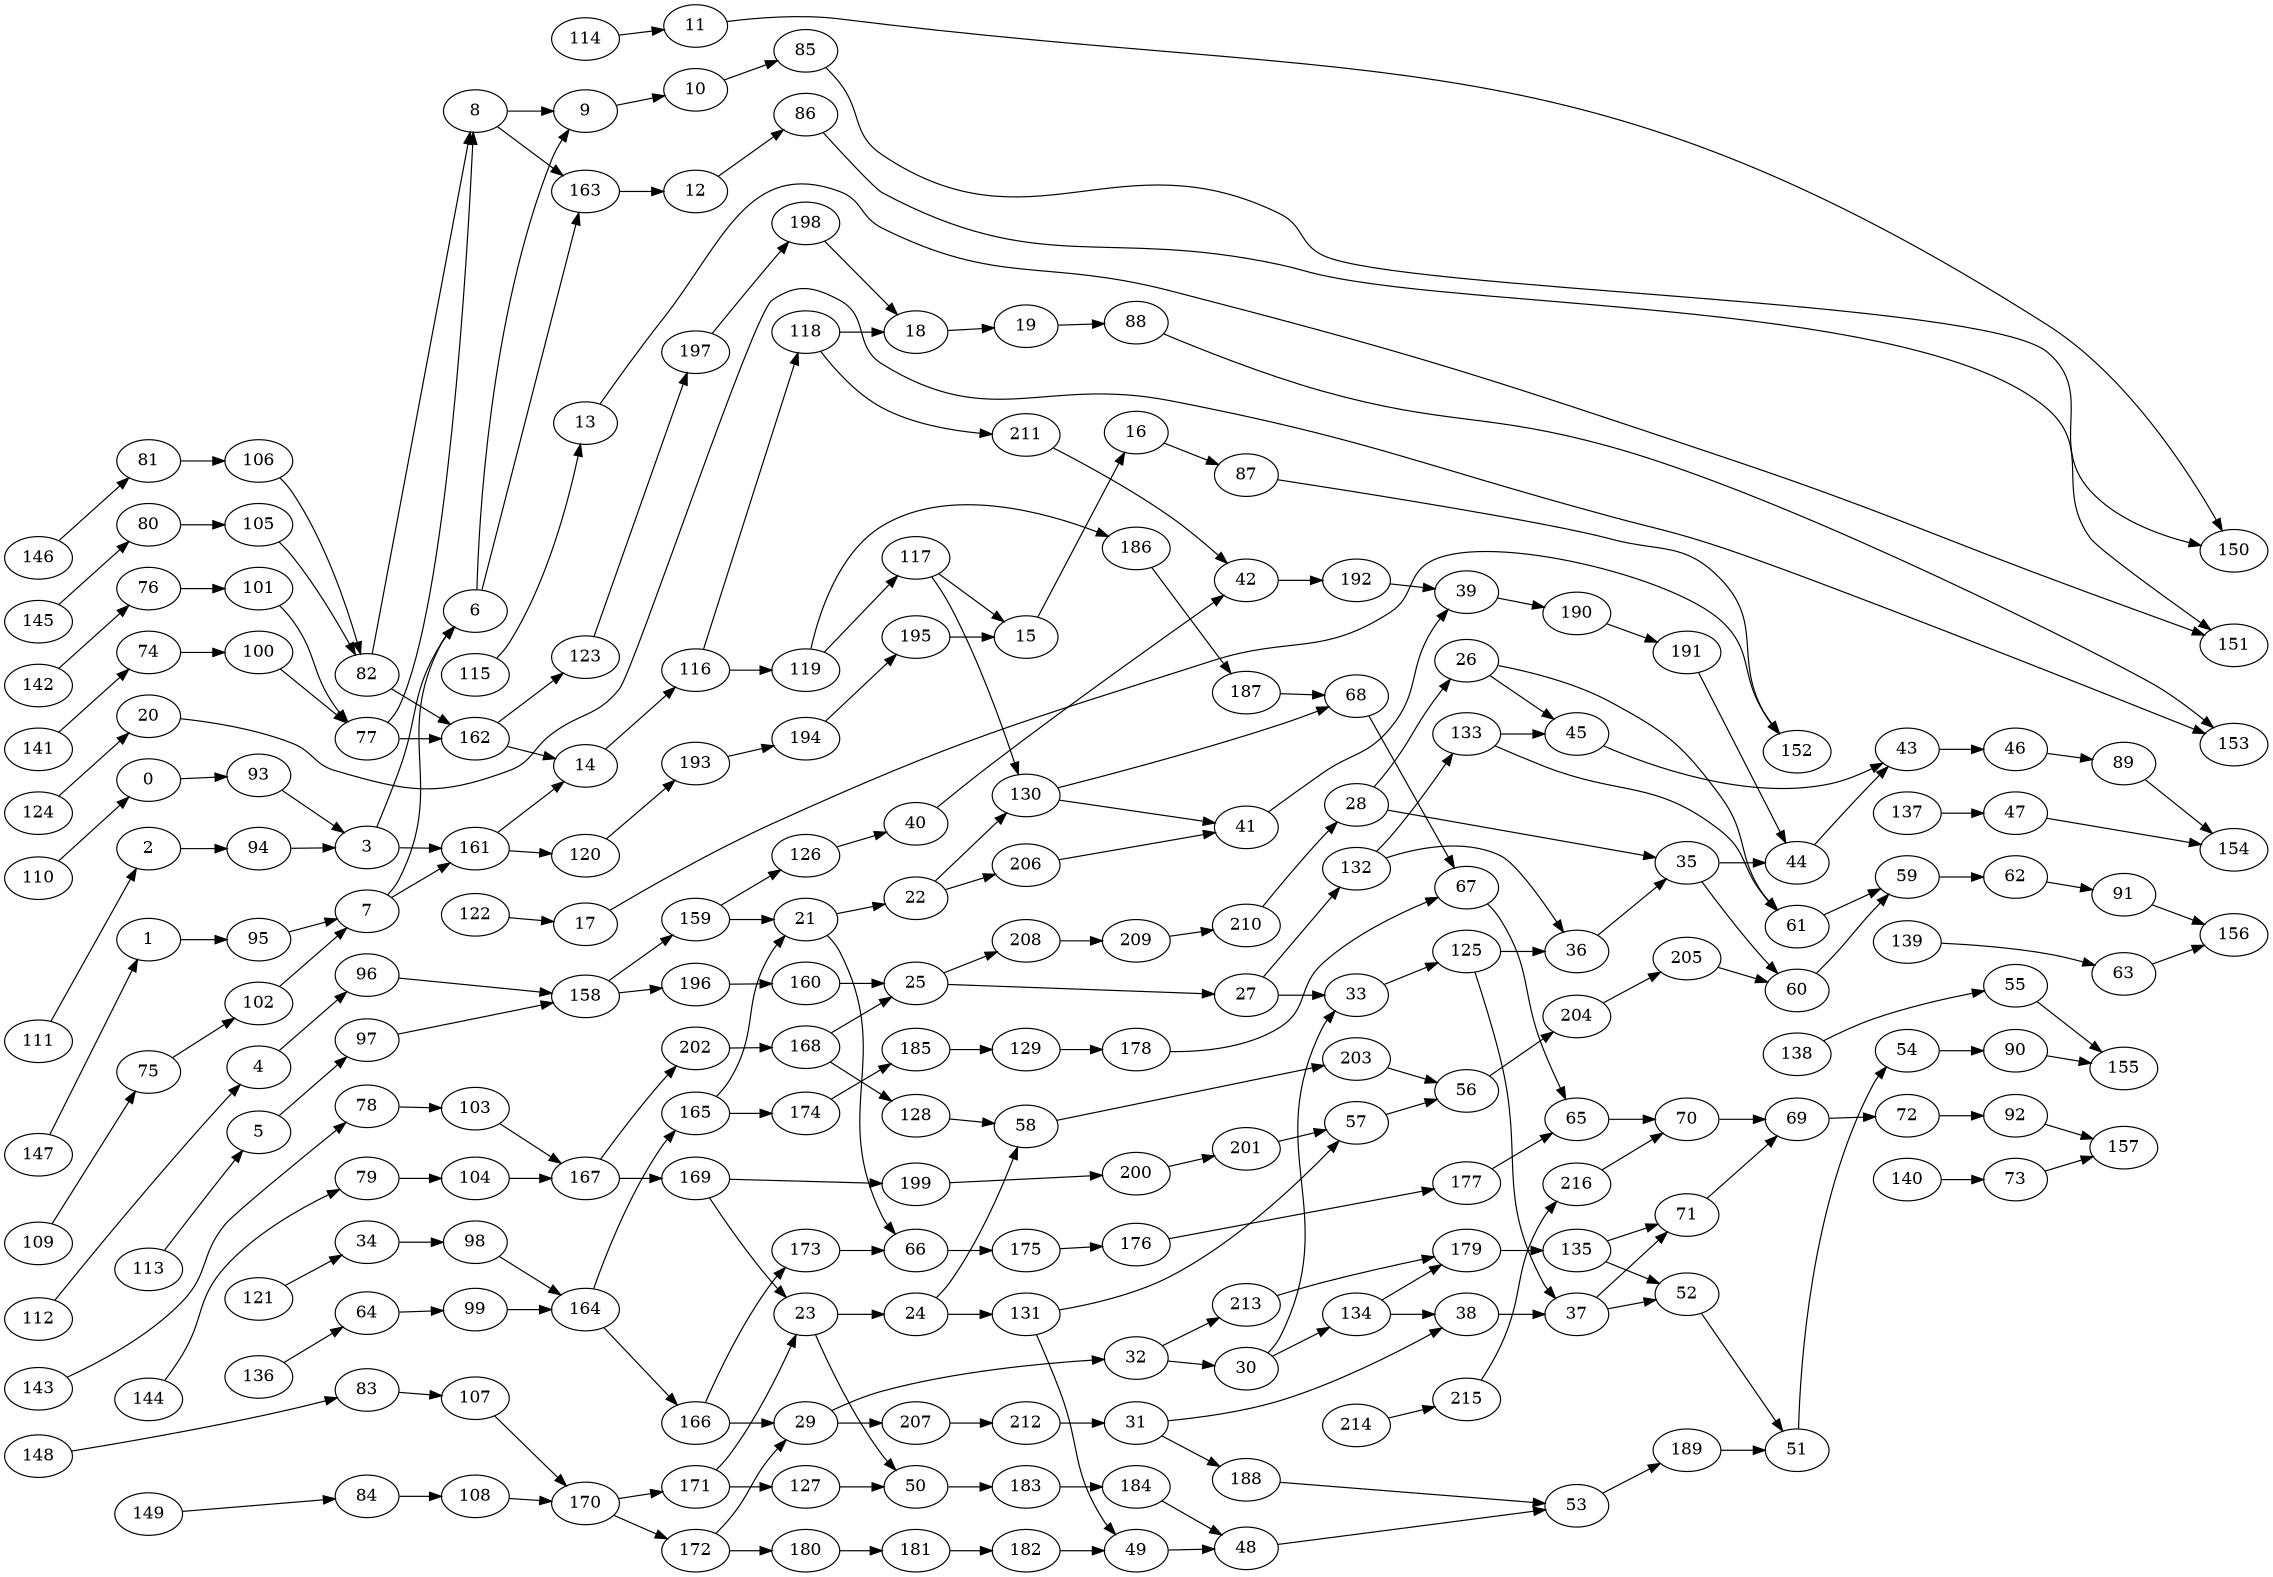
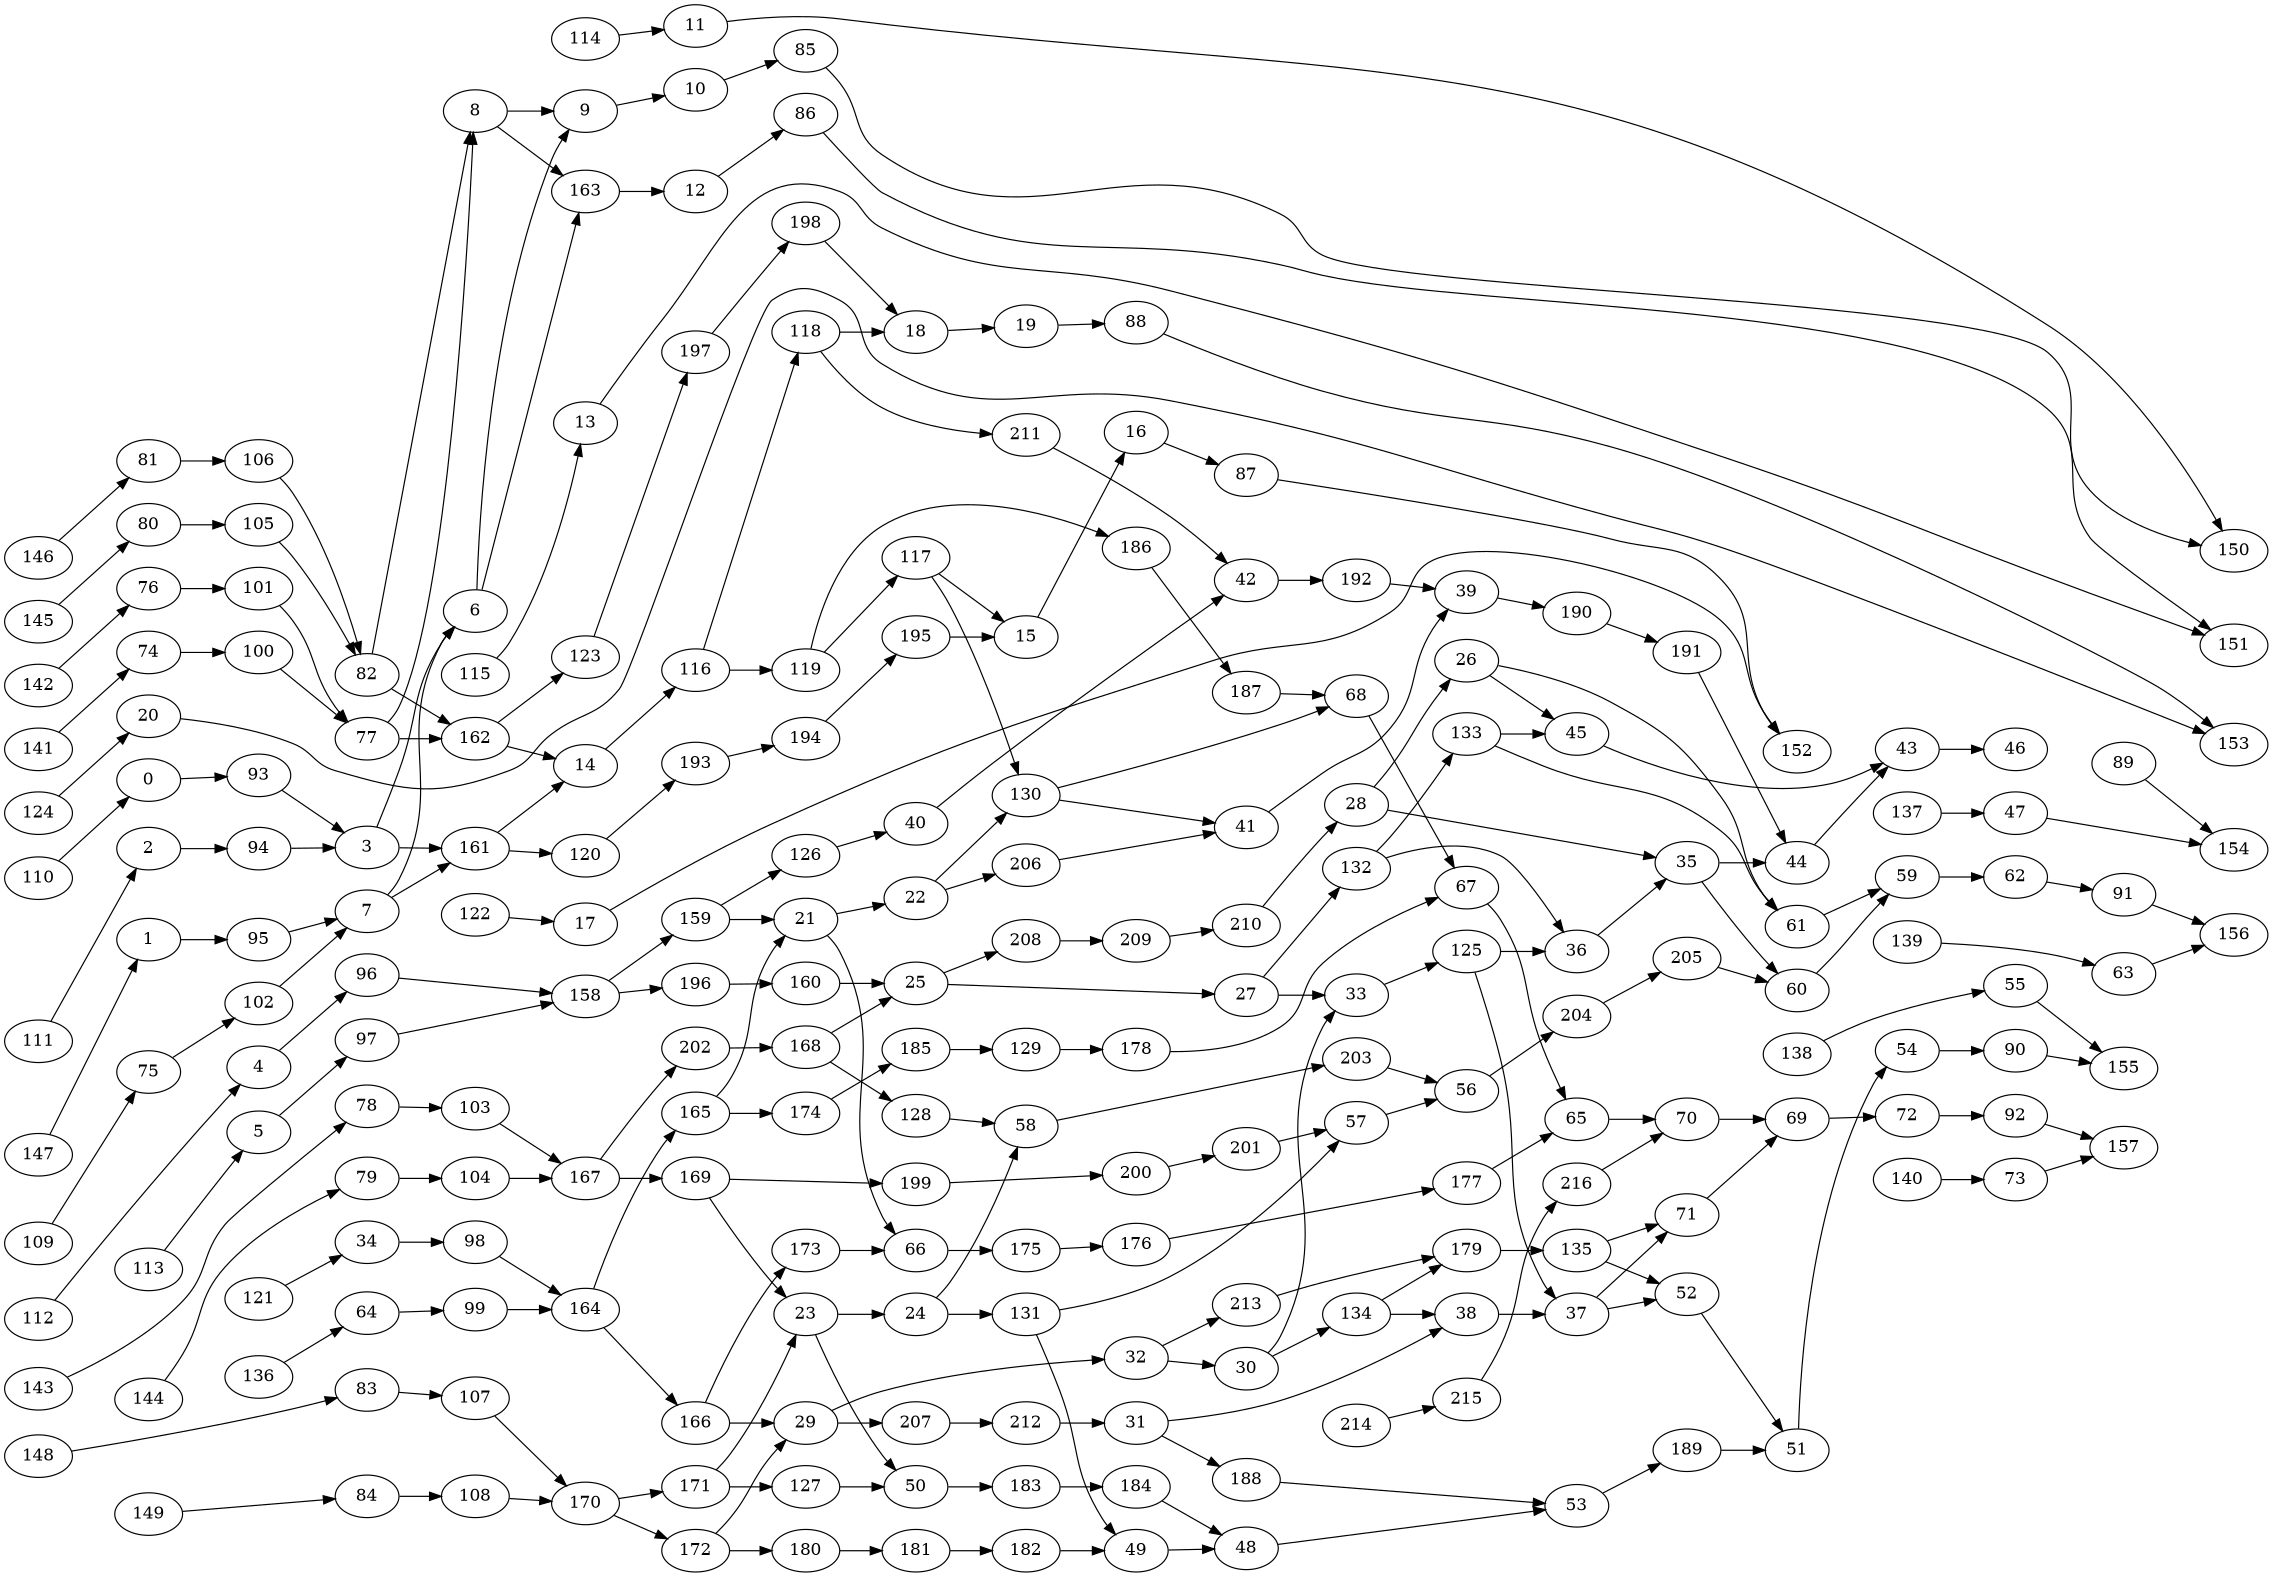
(2064, 756) -> none
